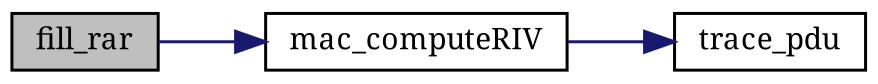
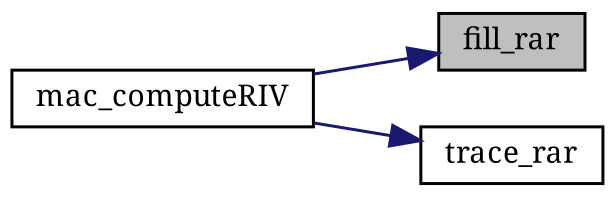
(197, 42) -> (361, 66)
(770, 42) -> (512, 155)
